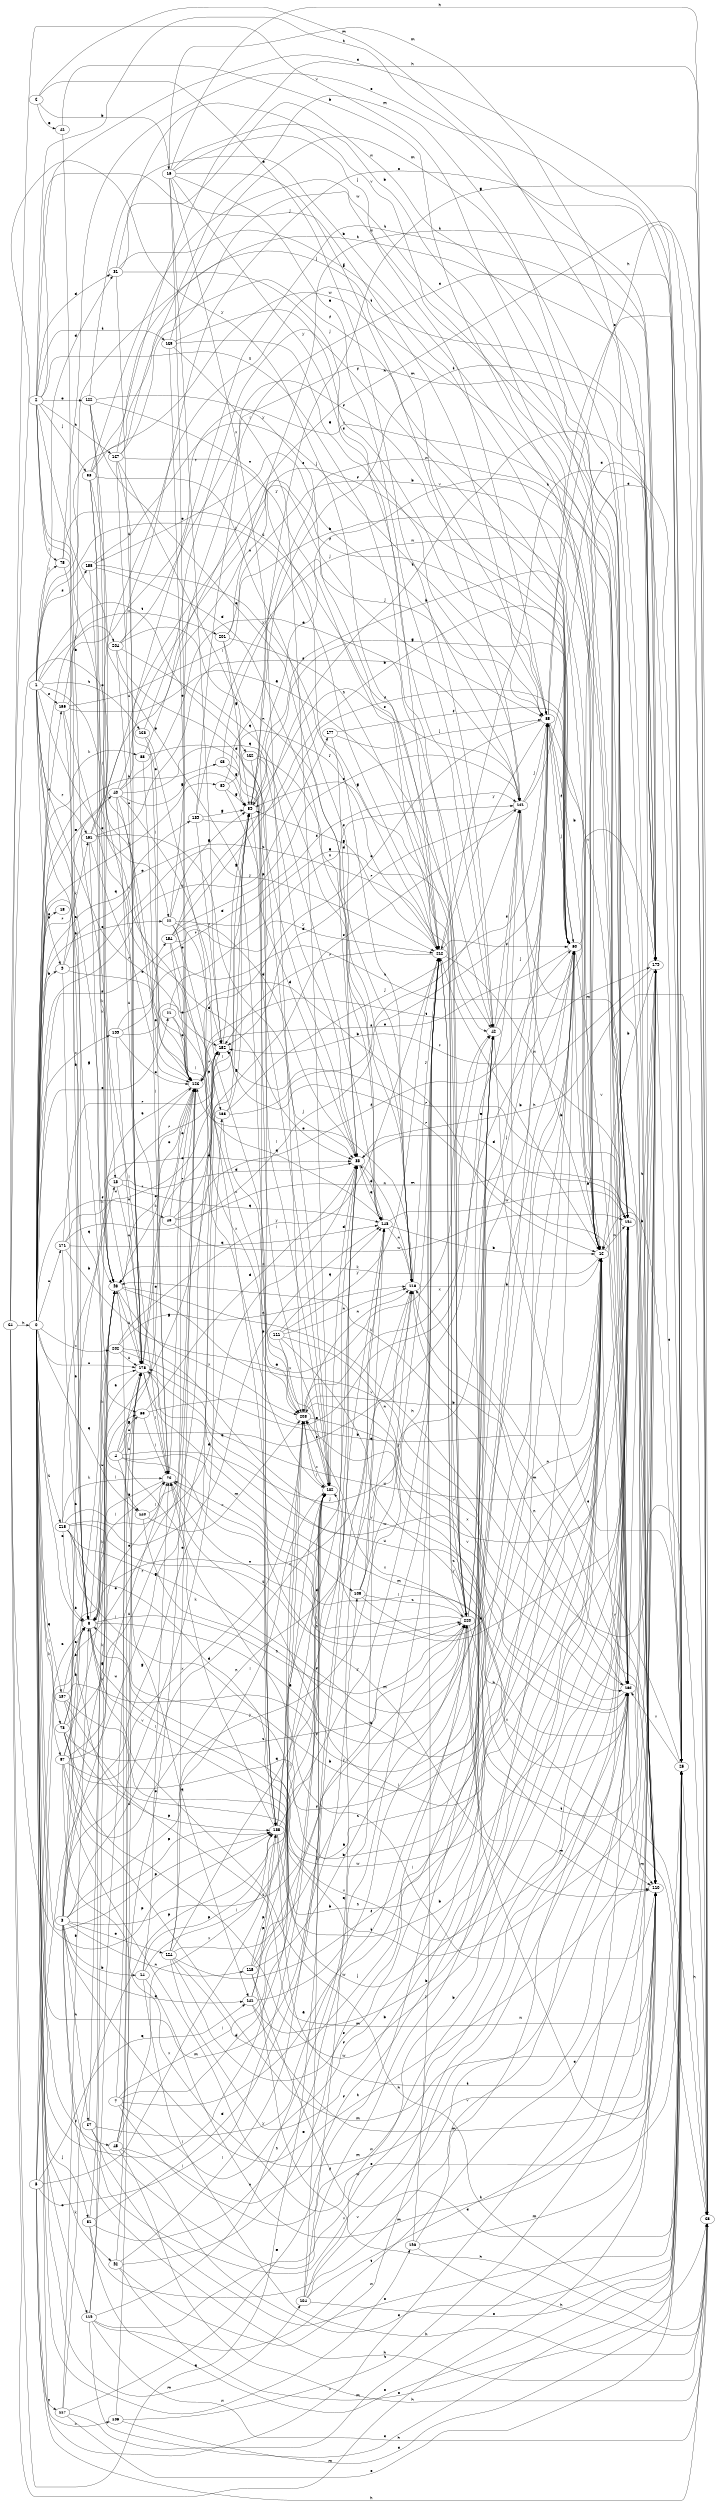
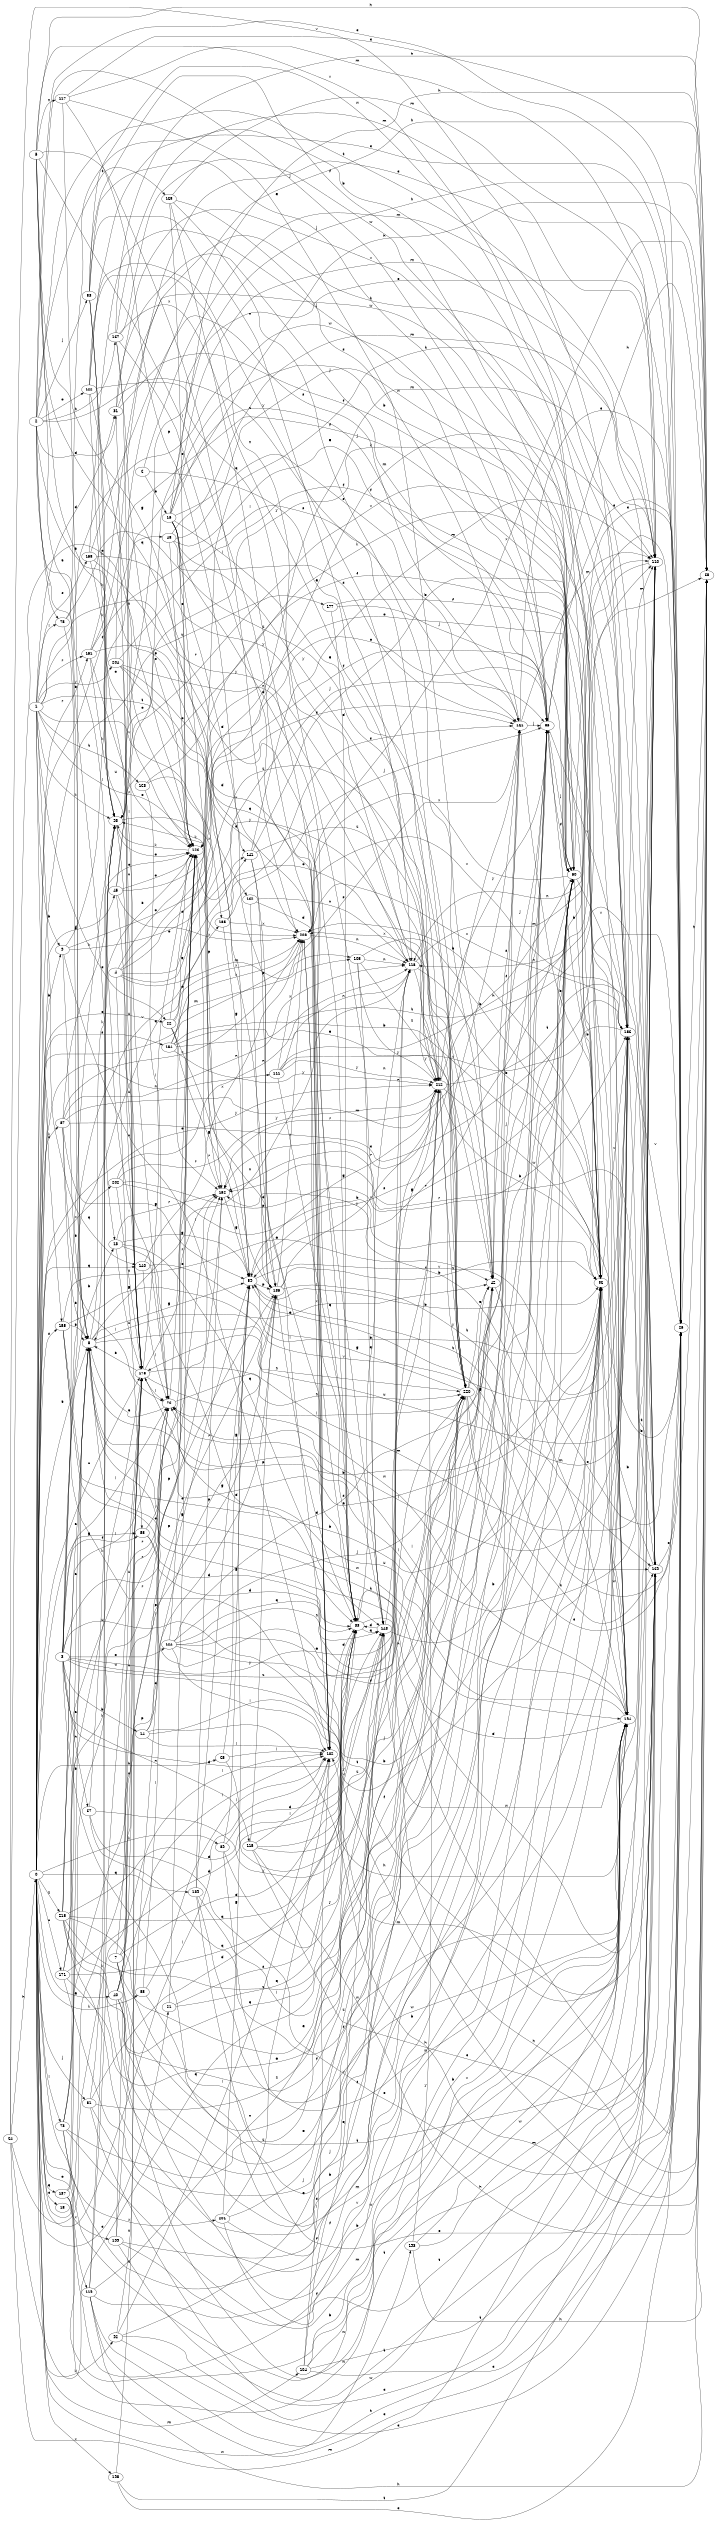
(62, 130) -> none
(14, 273) -> (84, 1192)
(331, 859) -> (328, 1876)
(656, 965) -> (655, 1569)
none -> (338, 1052)
none -> (51, 1114)
none -> (193, 1236)
(601, 1254) -> (601, 1283)
(102, 1663) -> (102, 1538)
